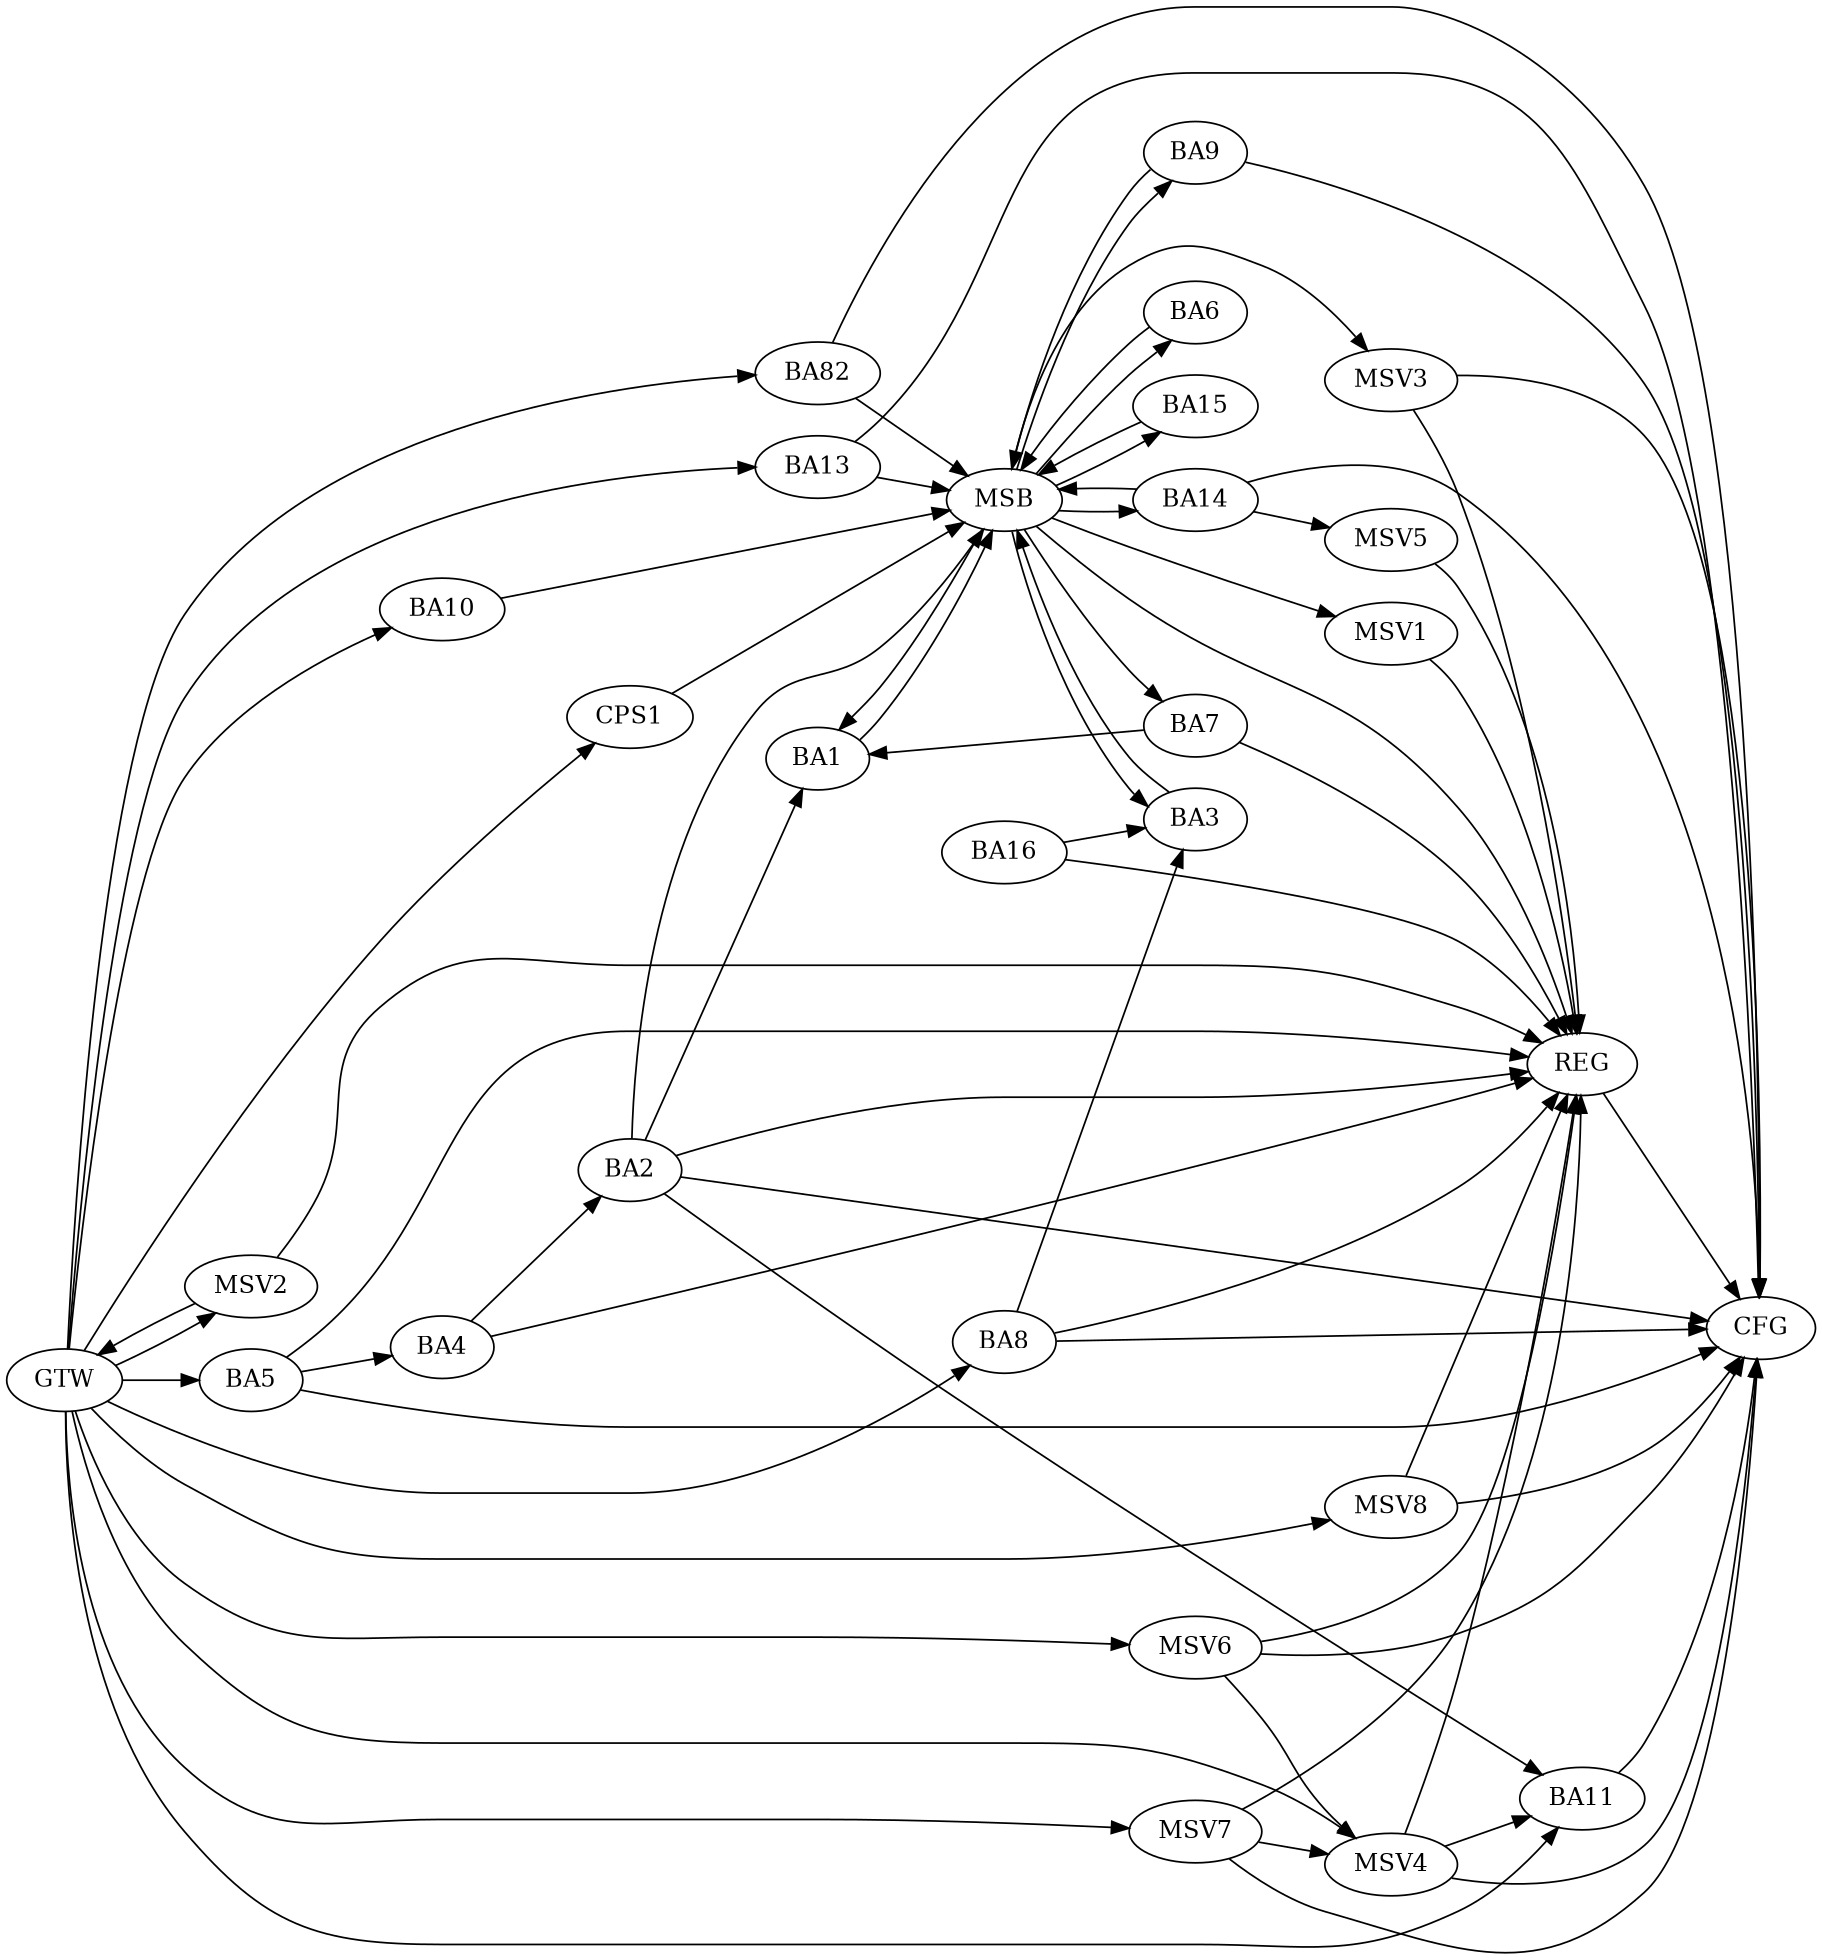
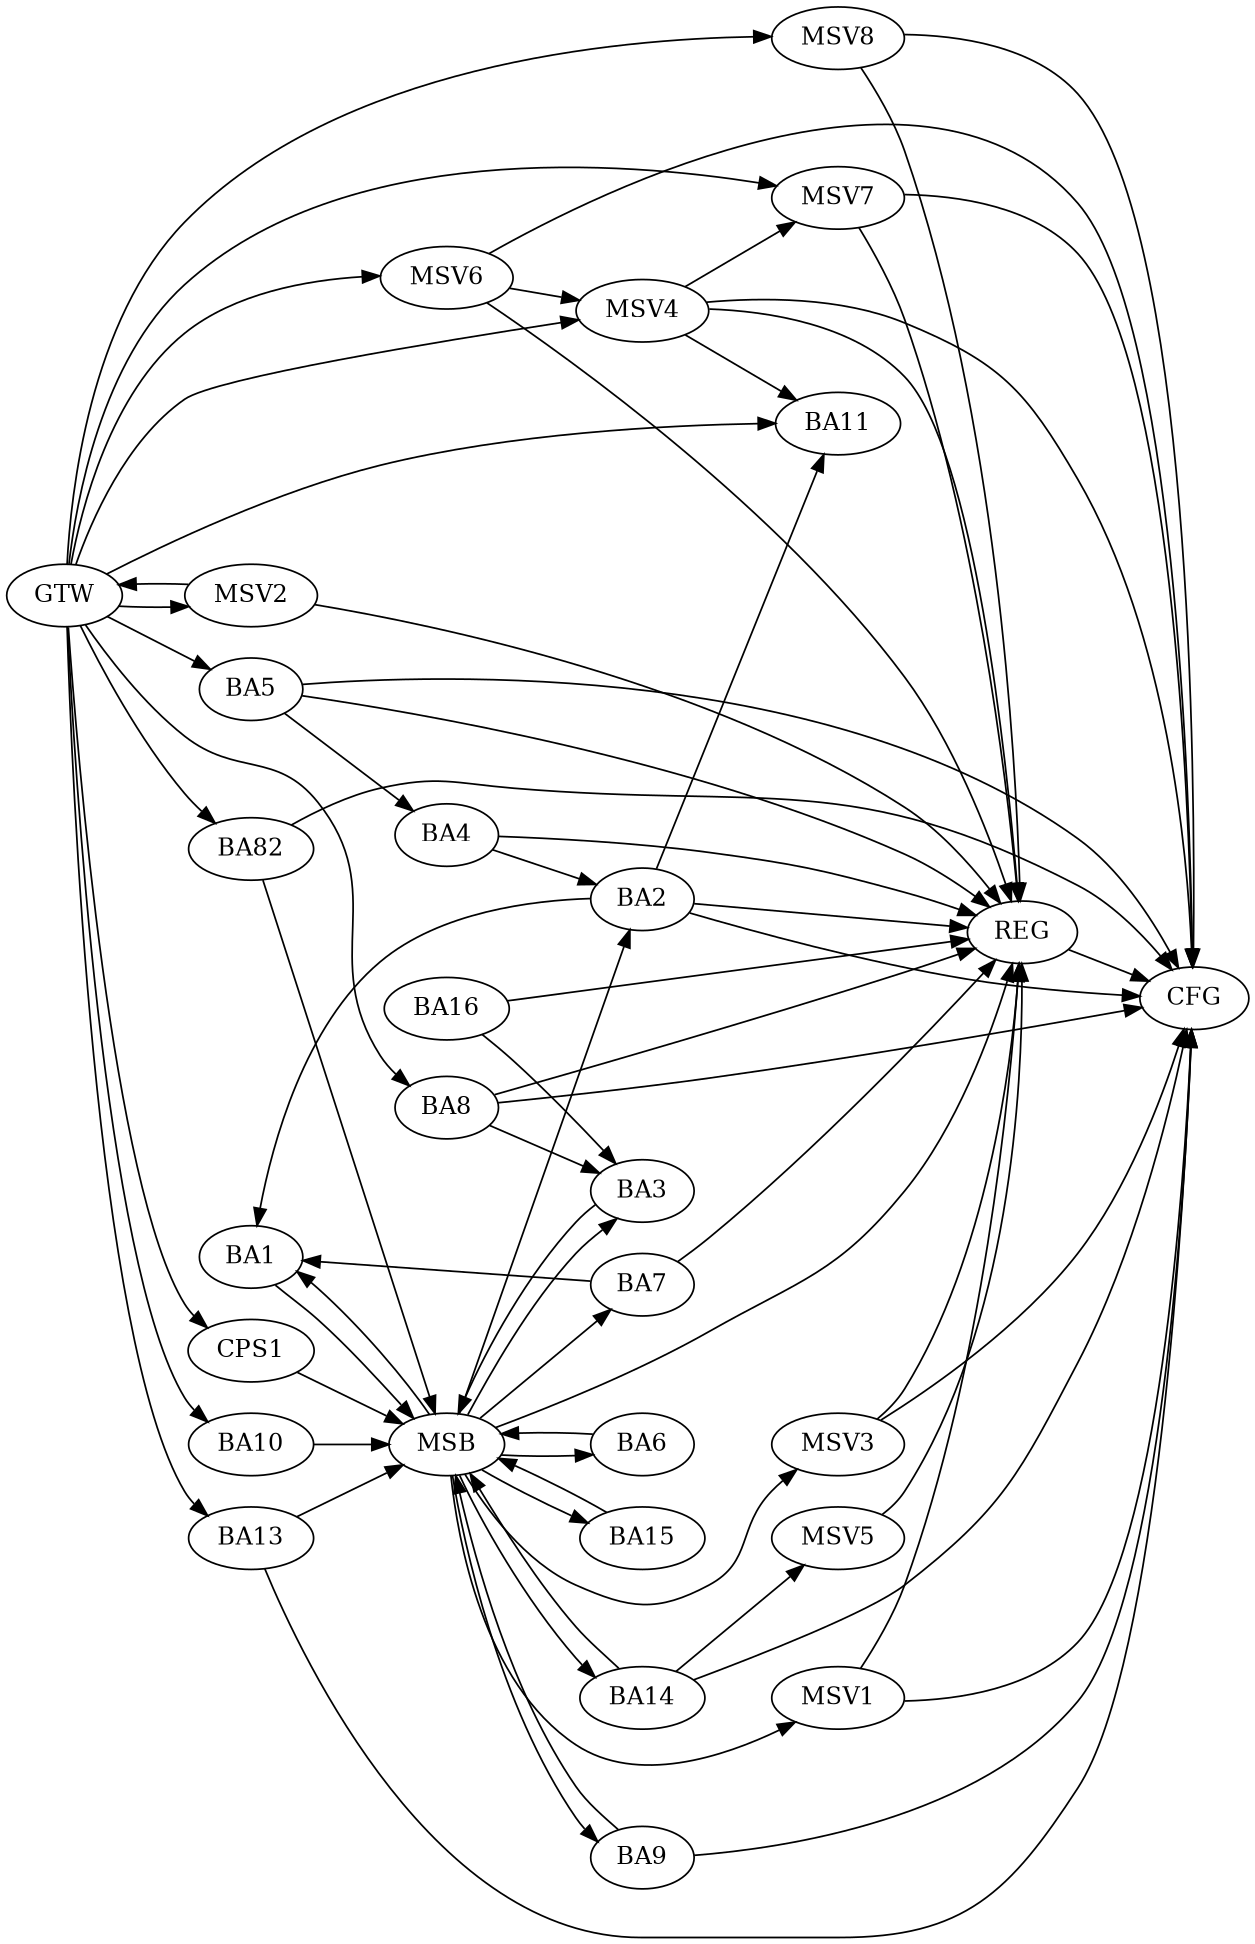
(711, 784) -> (542, 1180)
(1712, 1585) -> (1126, 1541)
(1284, 1847) -> (733, 259)
